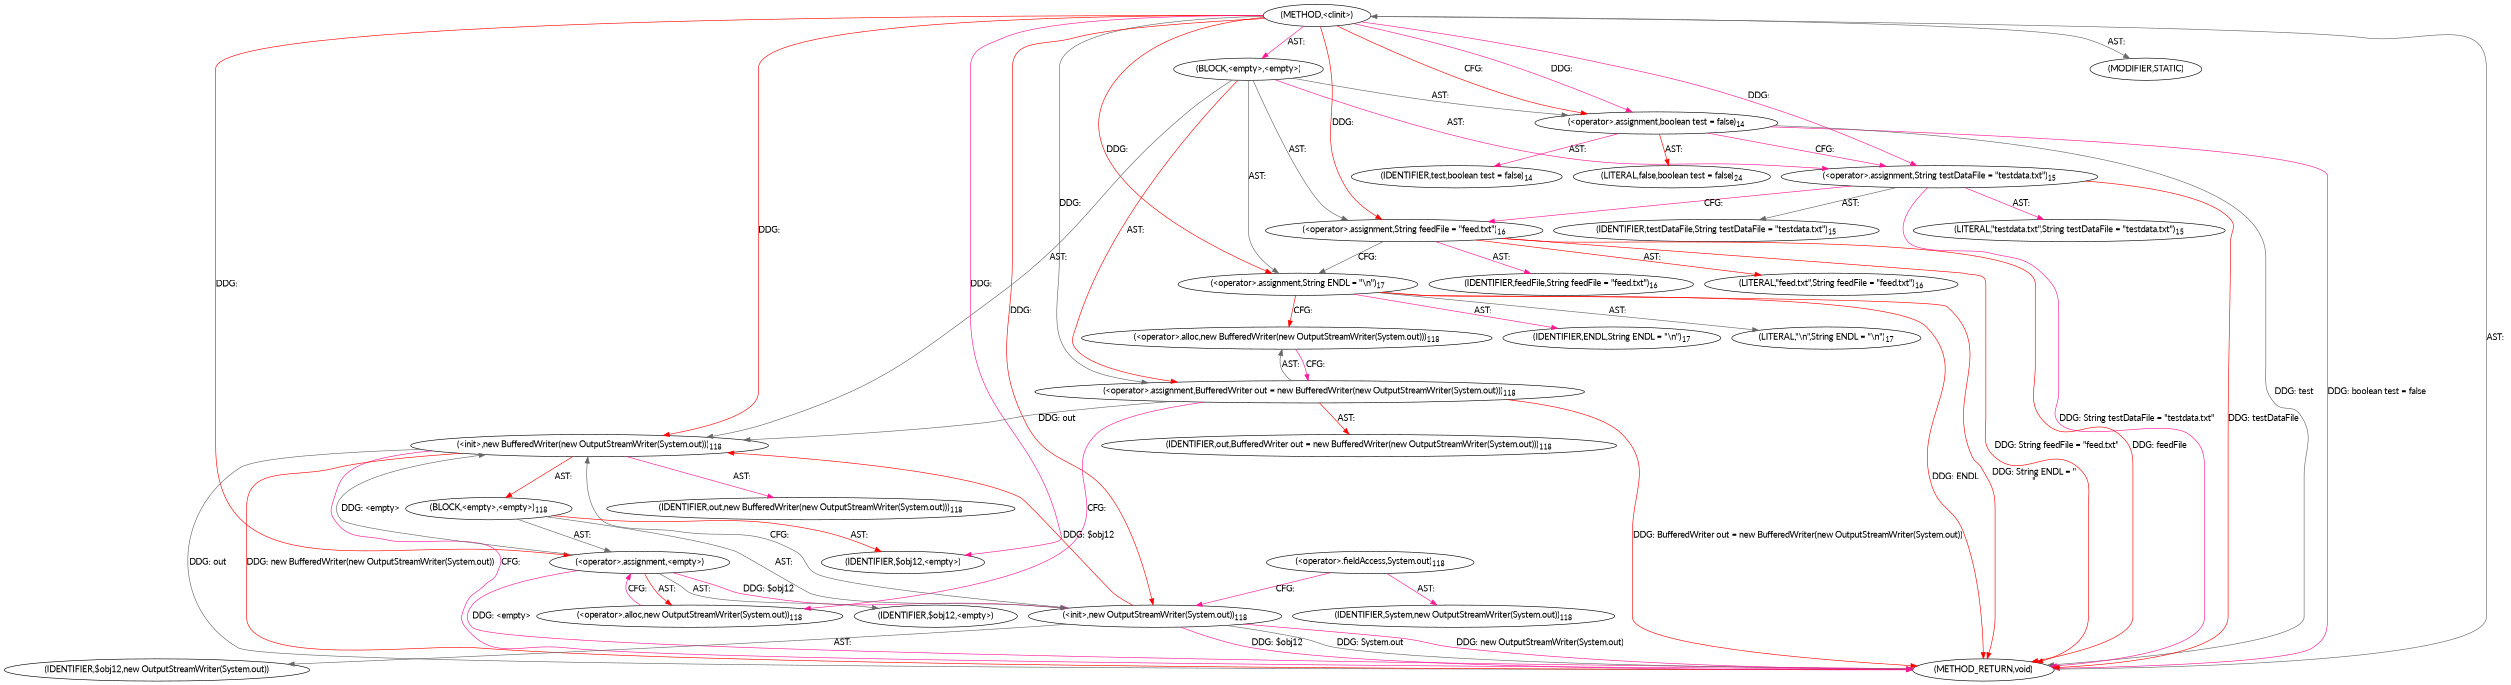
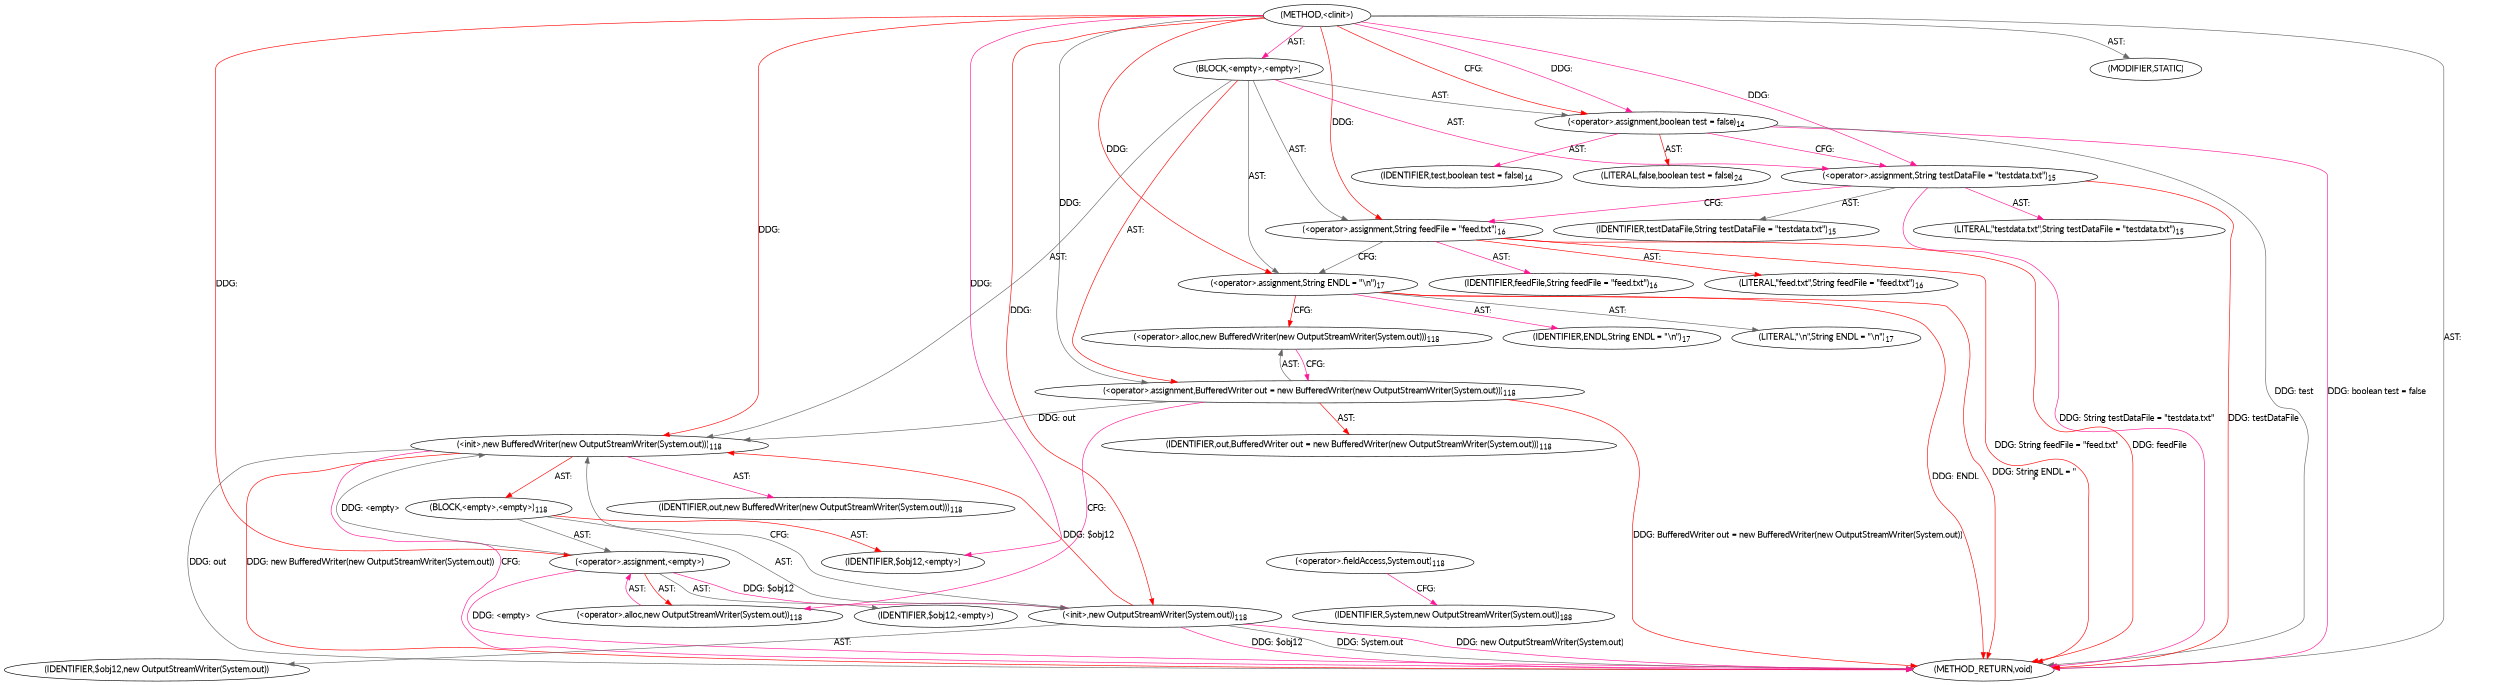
(2437, 35) -> (2380, 47)
(1266, 588) -> none
(639, 589) -> (639, 589)
(1427, 589) -> (1427, 589)
(1566, 615) -> (1566, 615)
